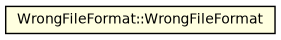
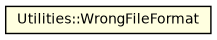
(140, 20) -> (108, 20)
